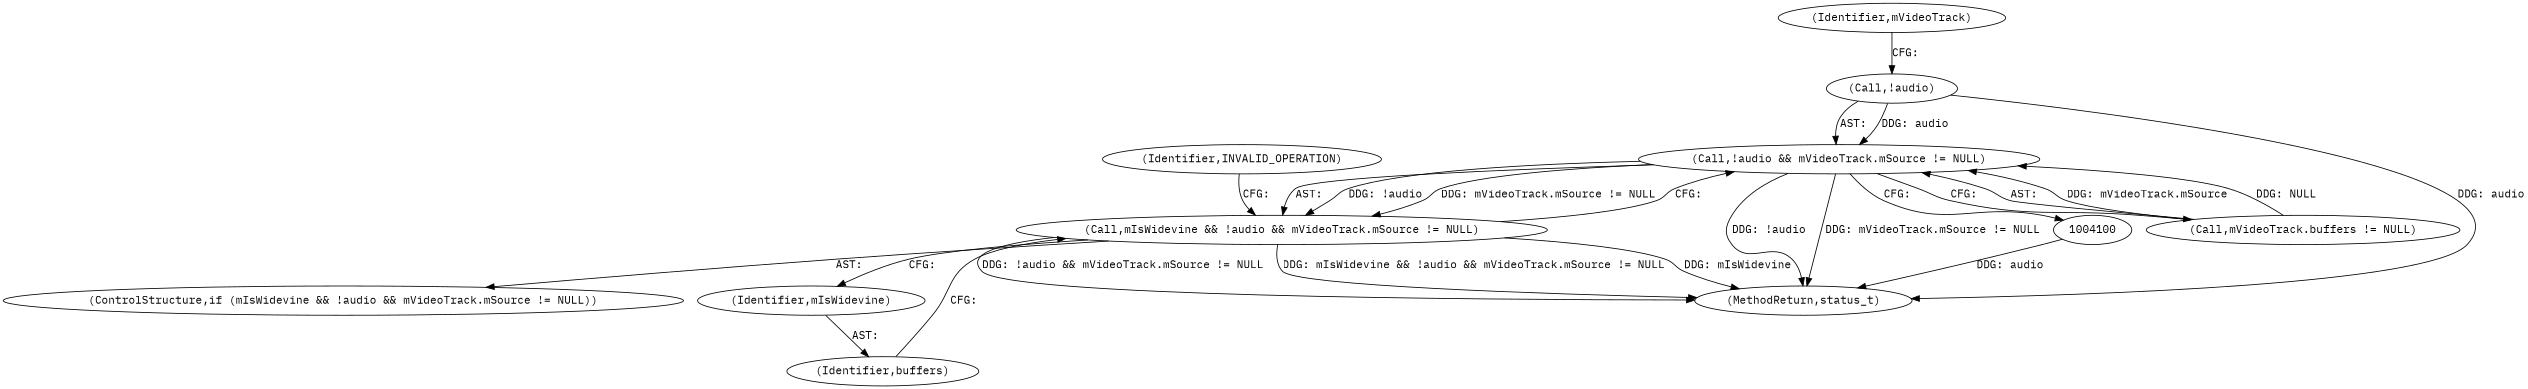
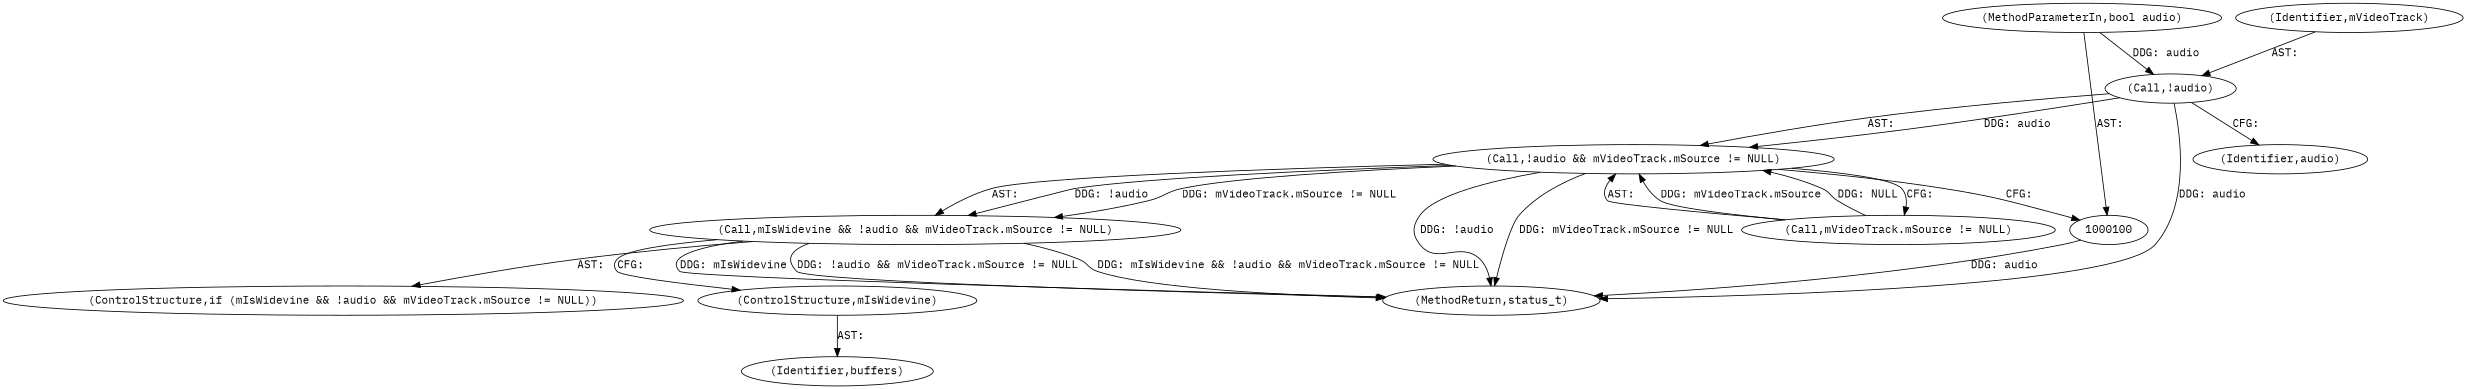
none -> (2082, 18)
(1909, 53) -> (2288, 53)
(1242, 159) -> none
none -> (2280, 159)
(1617, 210) -> none
(2093, 230) -> (2109, 230)
(2303, 230) -> (1898, 230)
(959, 272) -> none
(811, 301) -> (837, 301)
